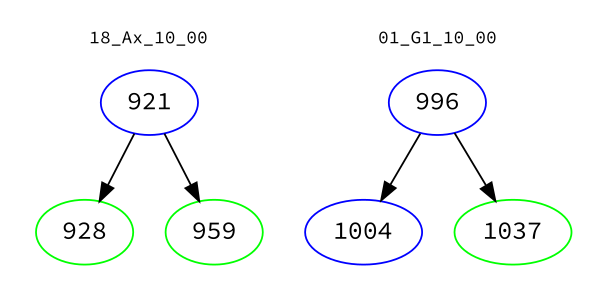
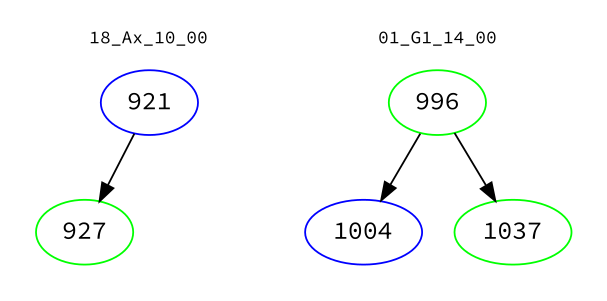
(438, 39) -> (438, 39)
(437, 103) -> (437, 103)
(85, 232) -> (85, 232)
(214, 232) -> none
